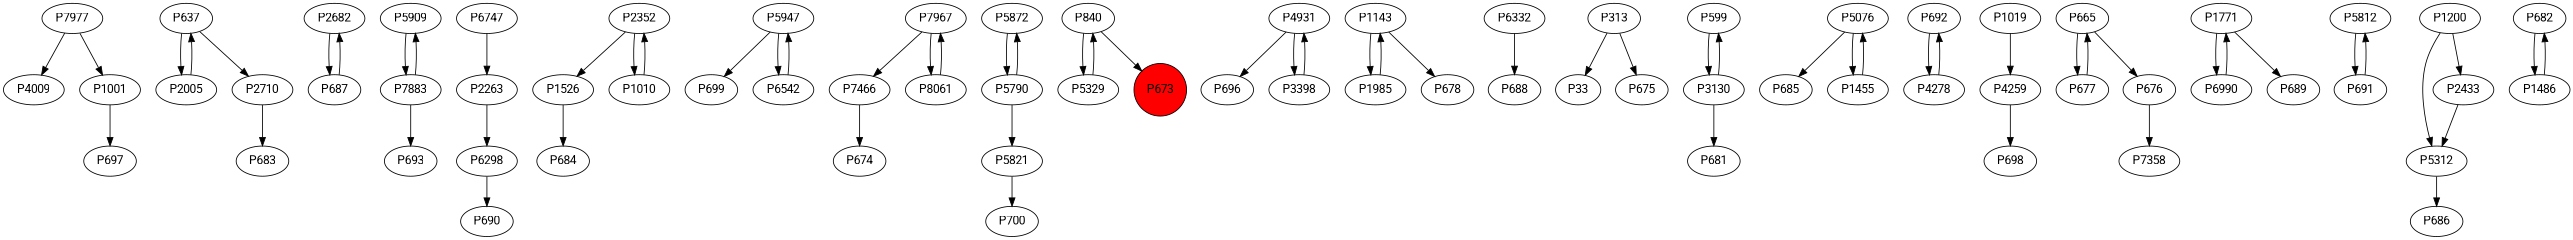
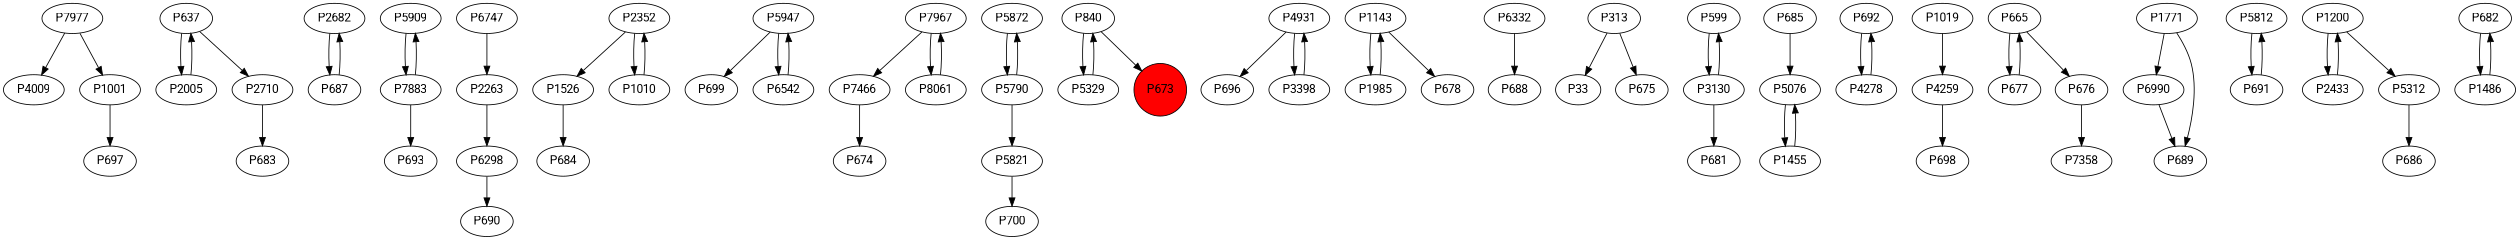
(1825, 51) -> (1790, 50)
(2227, 58) -> (2165, 122)
(2452, 121) -> (2338, 58)
